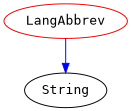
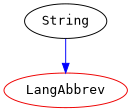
(66, 51) -> (66, 51)
